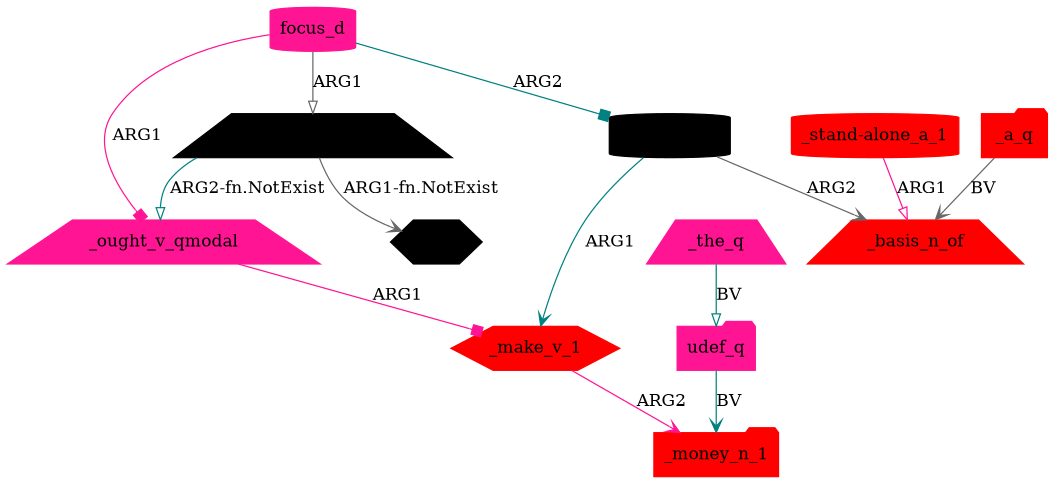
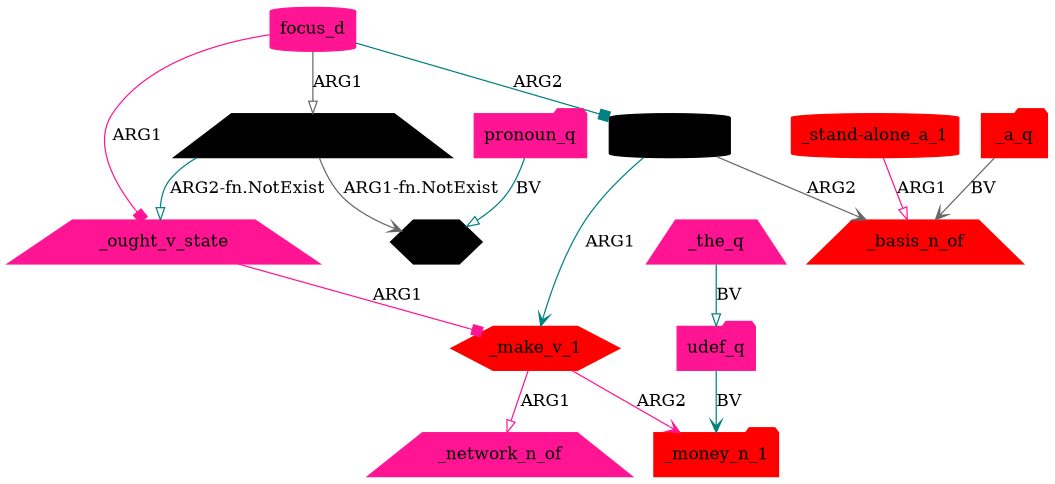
none -> (530, 136)
(164, 242) -> (164, 242)
none -> (500, 455)
